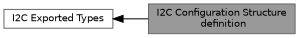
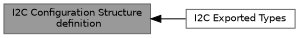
(136, 19) -> (173, 19)
